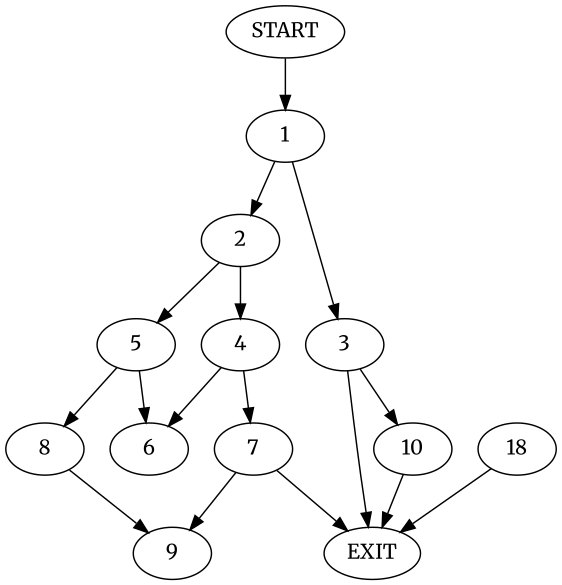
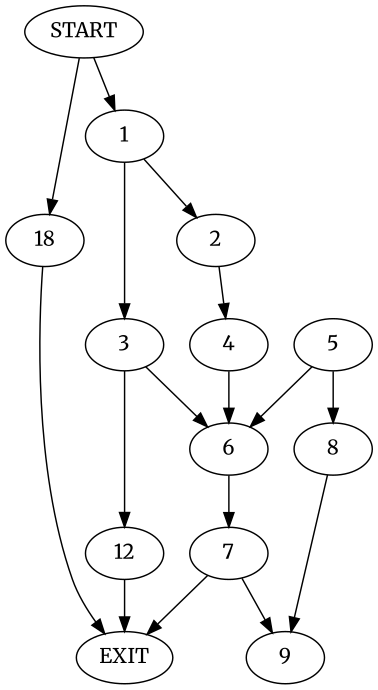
none -> (66, 129)
(194, 287) -> none
(246, 389) -> (229, 494)
(356, 442) -> (171, 392)
(413, 449) -> (125, 553)
